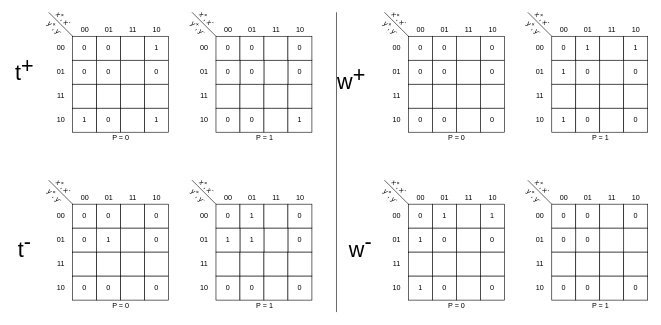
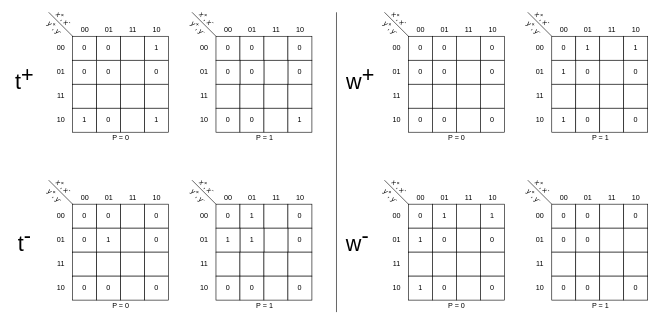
(24, 69) -> (24, 78)
(351, 78) -> (360, 78)
(24, 246) -> (24, 240)
(360, 246) -> (357, 240)
